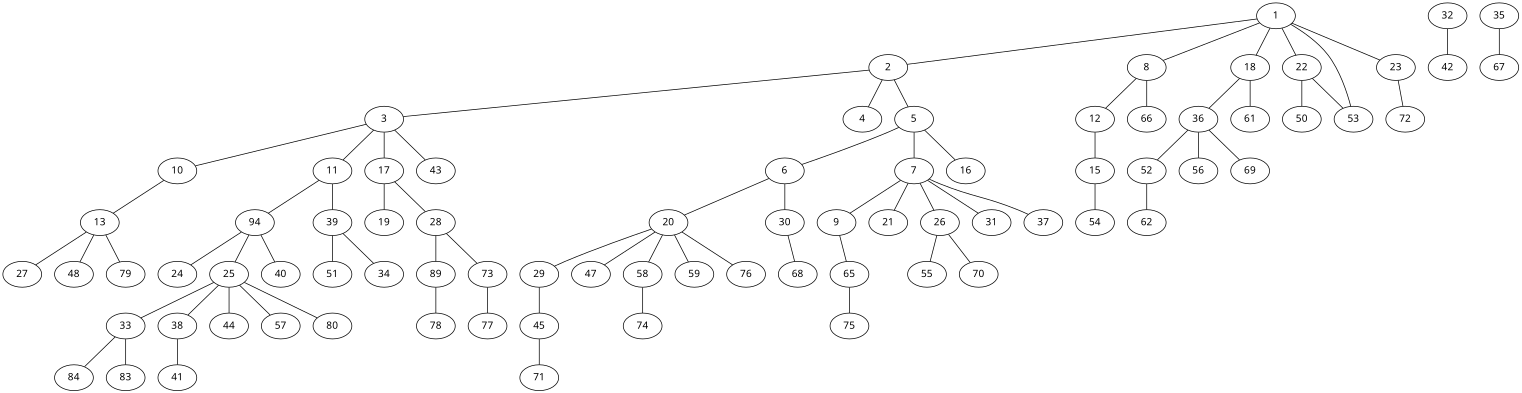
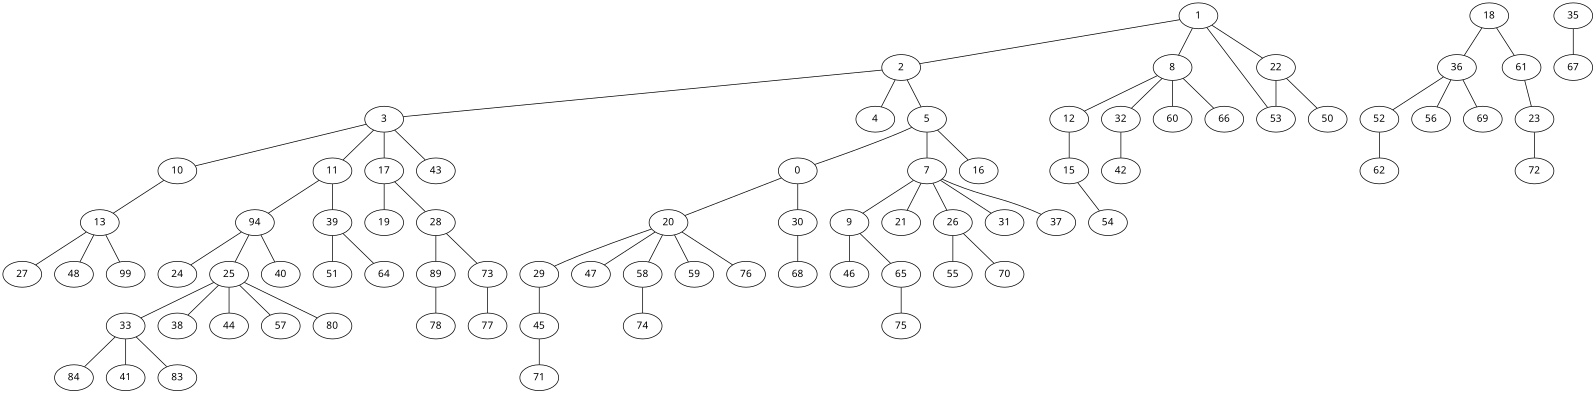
(1263, 42) -> none
(1336, 42) -> (1528, 93)
none -> (1147, 93)
none -> (1173, 119)
(785, 171) -> (798, 171)
(126, 274) -> (126, 274)
(384, 274) -> (384, 274)
none -> (849, 274)
(177, 352) -> (126, 352)
